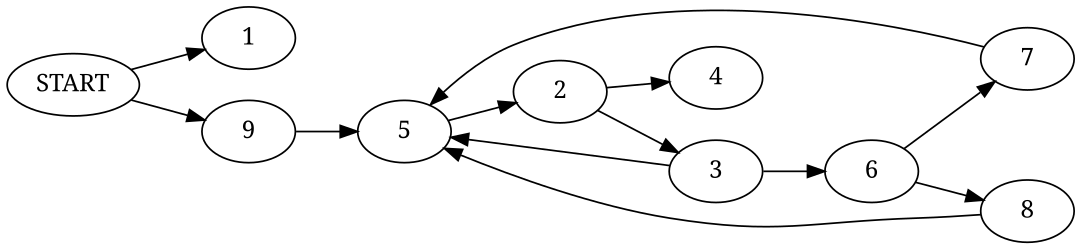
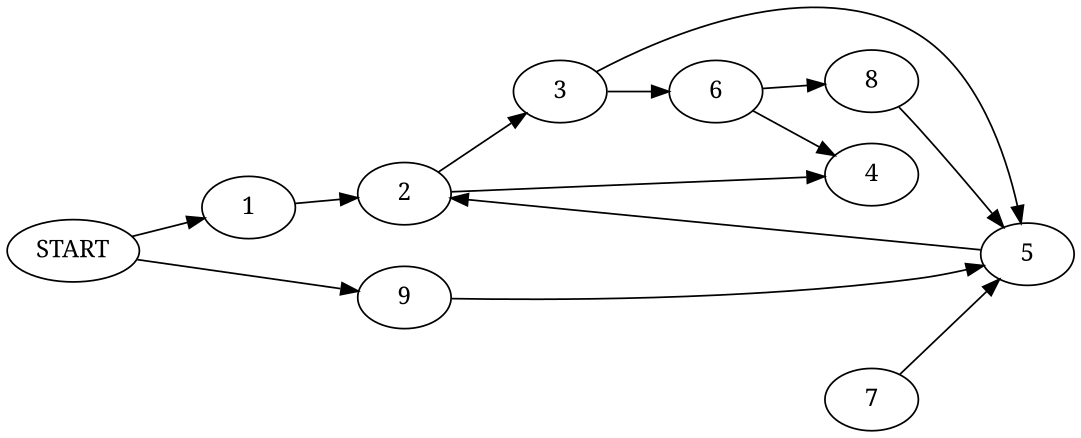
(942, 120) -> (786, 129)
none -> (318, 201)
